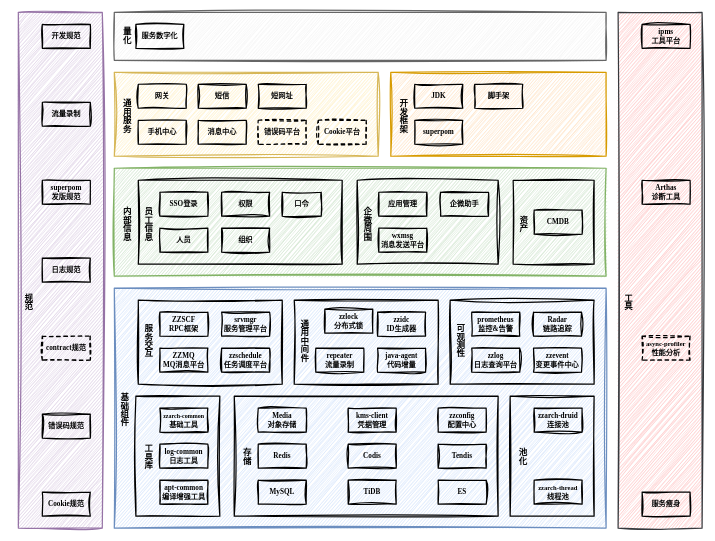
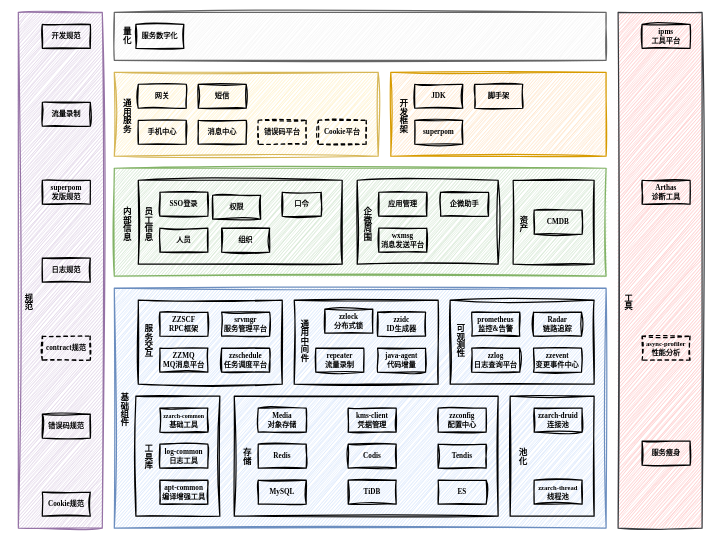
(282, 96) -> none
(246, 204) -> (237, 207)
(666, 504) -> (666, 453)
